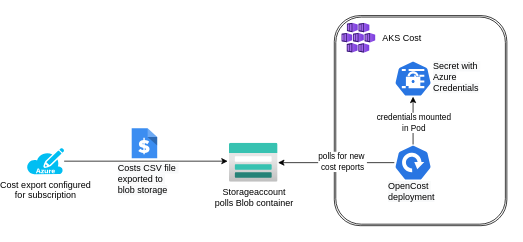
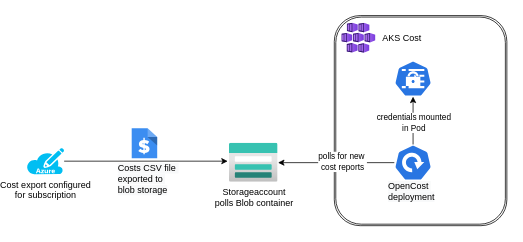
(465, 78) -> none
